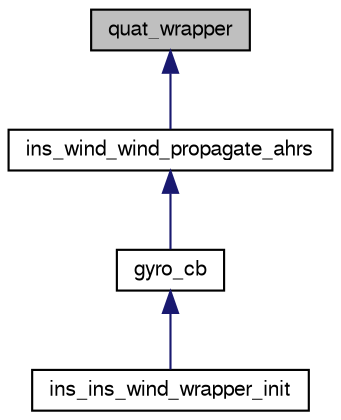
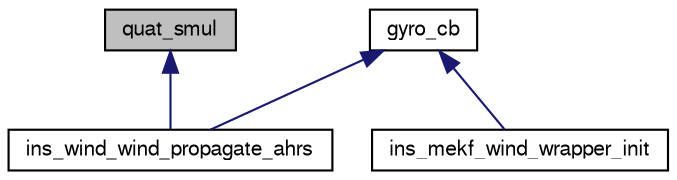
(170, 30) -> (170, 30)
(170, 221) -> (287, 95)
(170, 390) -> (520, 150)
